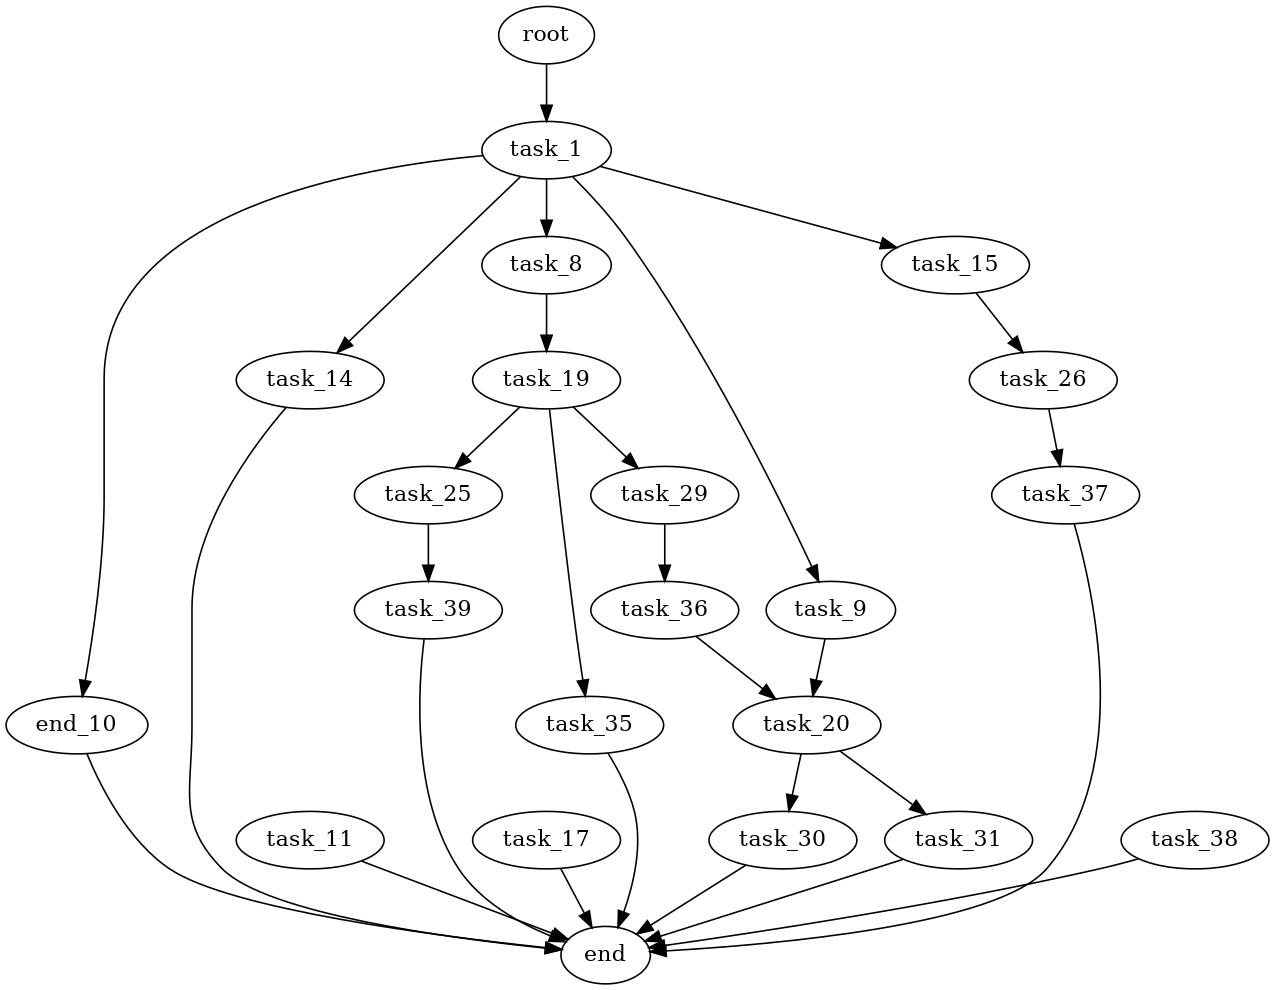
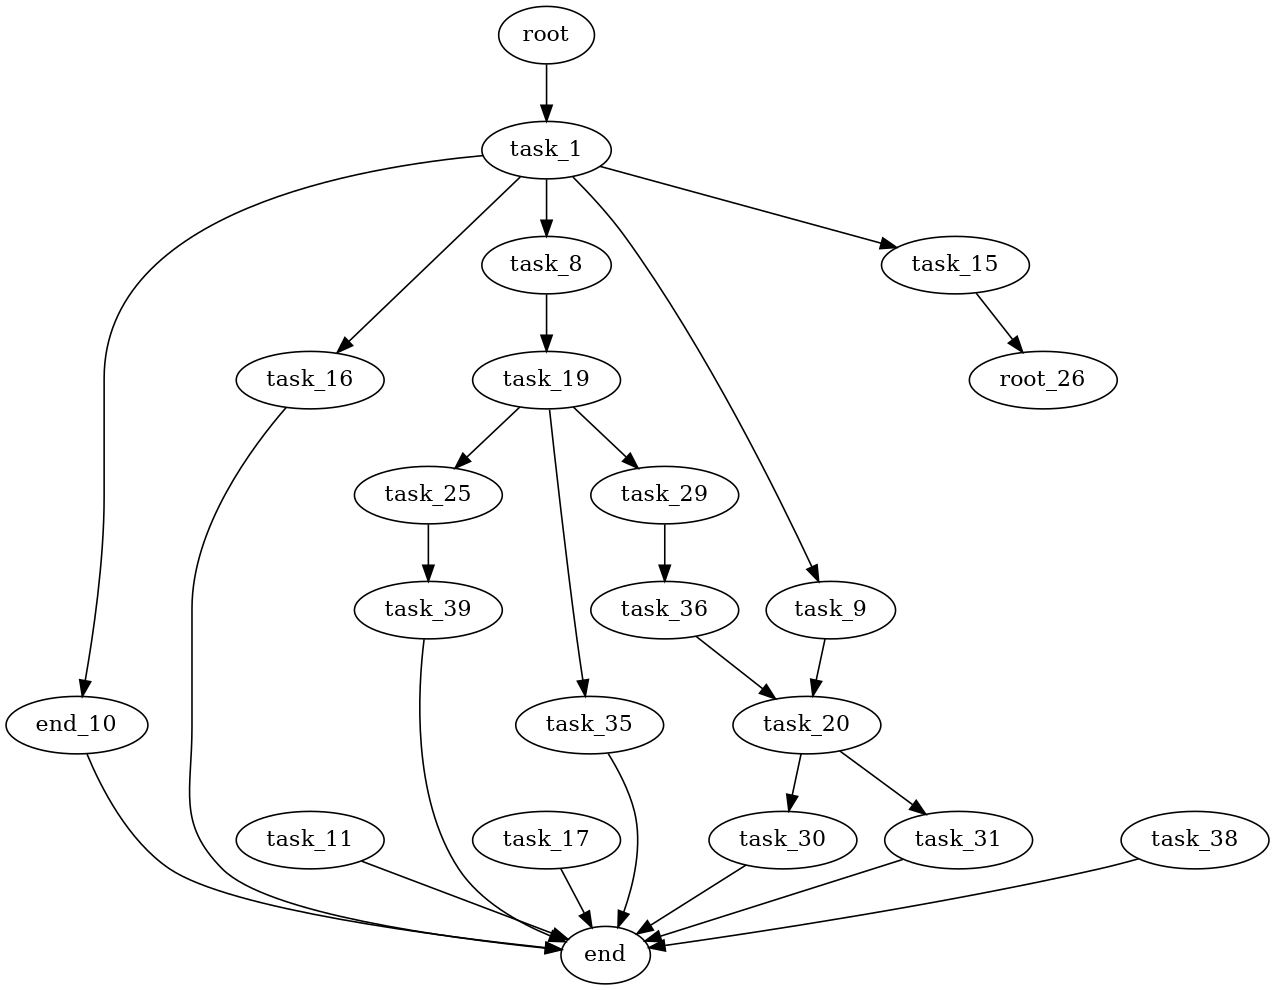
(310, 380) -> (310, 380)
(1043, 380) -> (1043, 380)
(1066, 495) -> none
